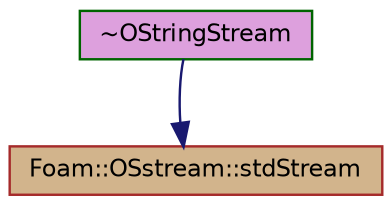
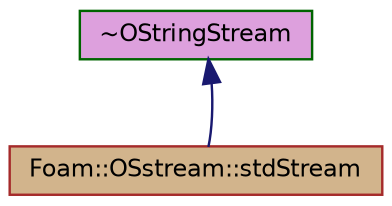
(180, 91) -> (212, 115)
